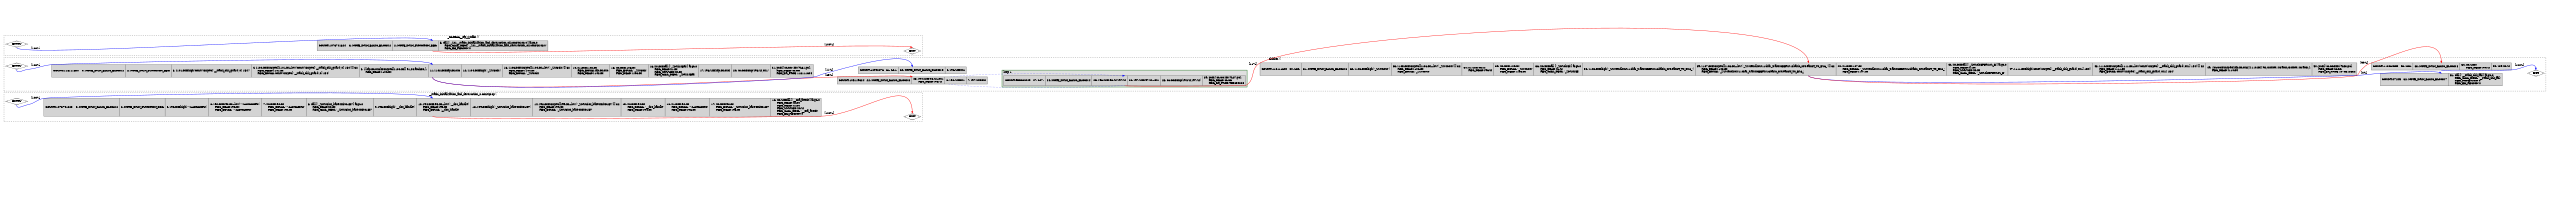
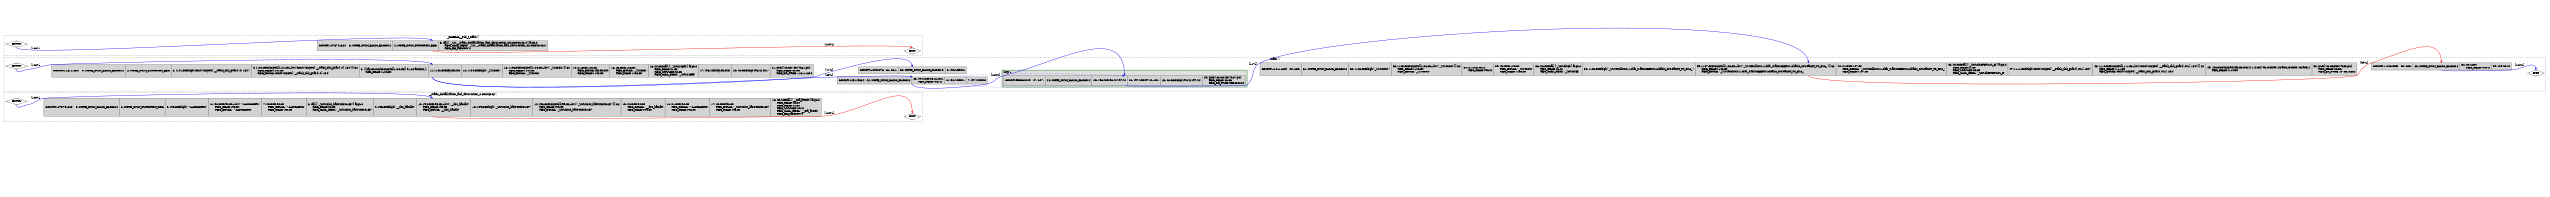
(1462, 34) -> (1462, 34)
(463, 37) -> (463, 37)
(1275, 59) -> (1275, 59)
none -> (1031, 67)
(2441, 80) -> none
(671, 84) -> (671, 84)
